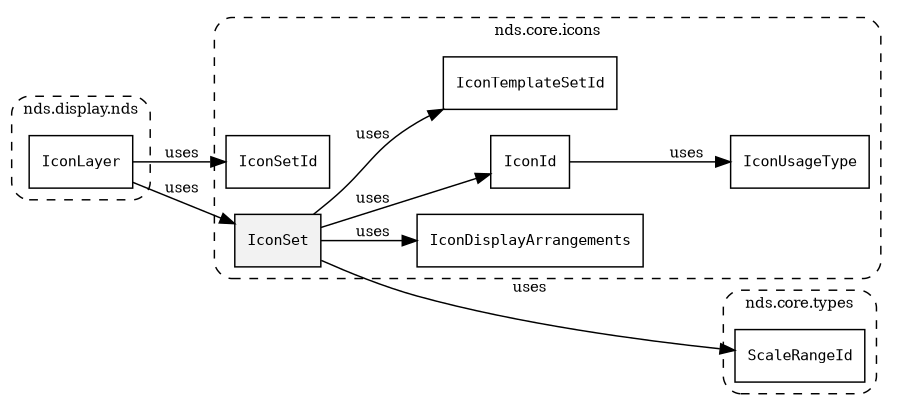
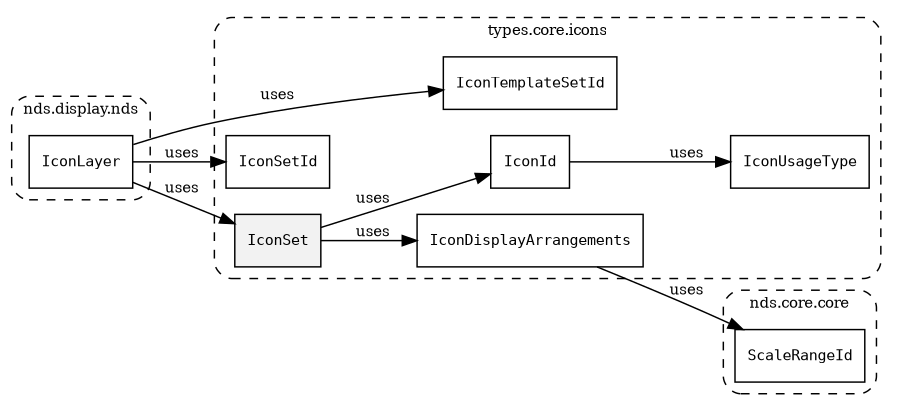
(548, 31) -> (548, 31)
(369, 162) -> (280, 111)
(800, 304) -> (800, 304)
(517, 319) -> (663, 294)
